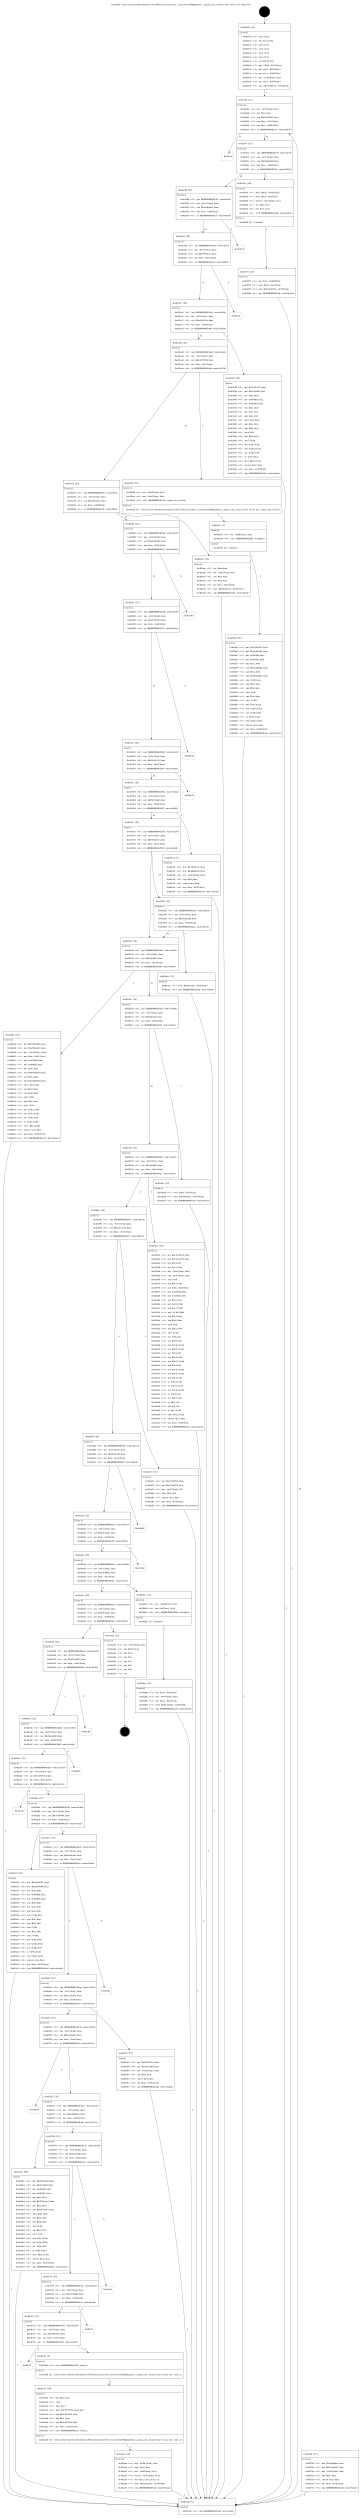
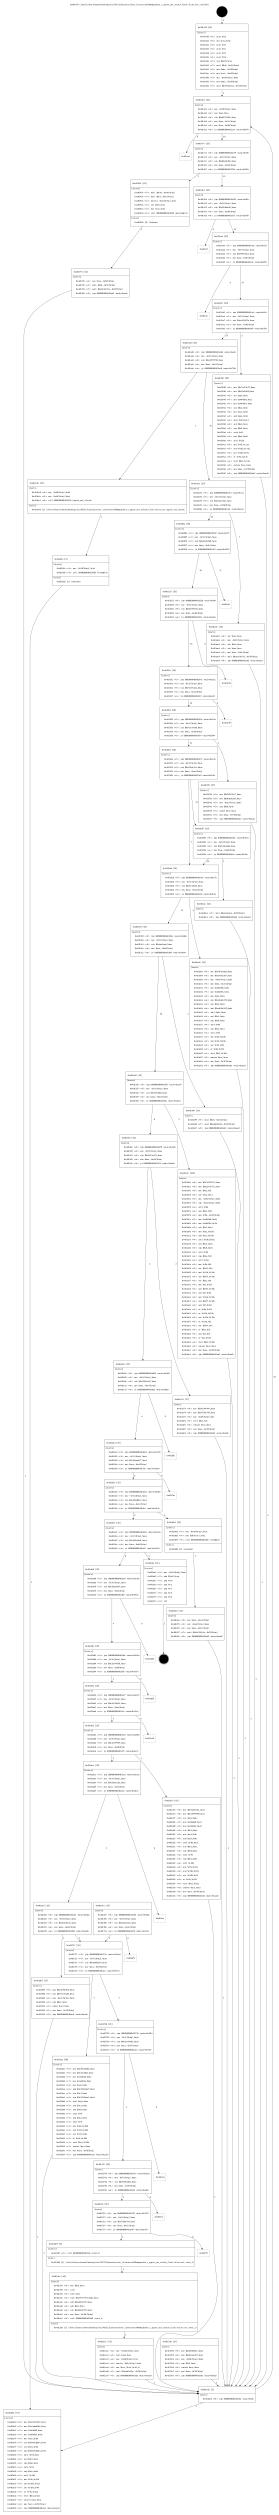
(242, 1621) -> (133, 2427)
(68, 2010) -> (77, 1938)
